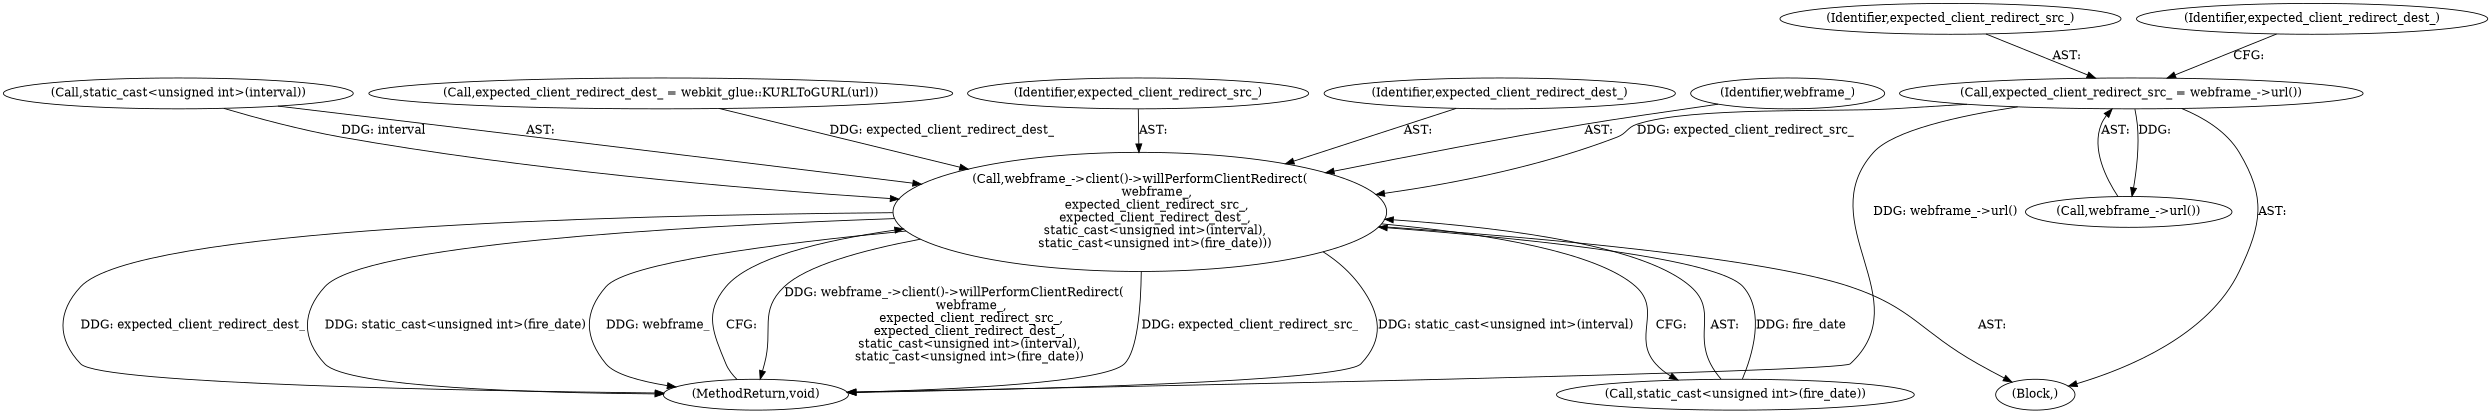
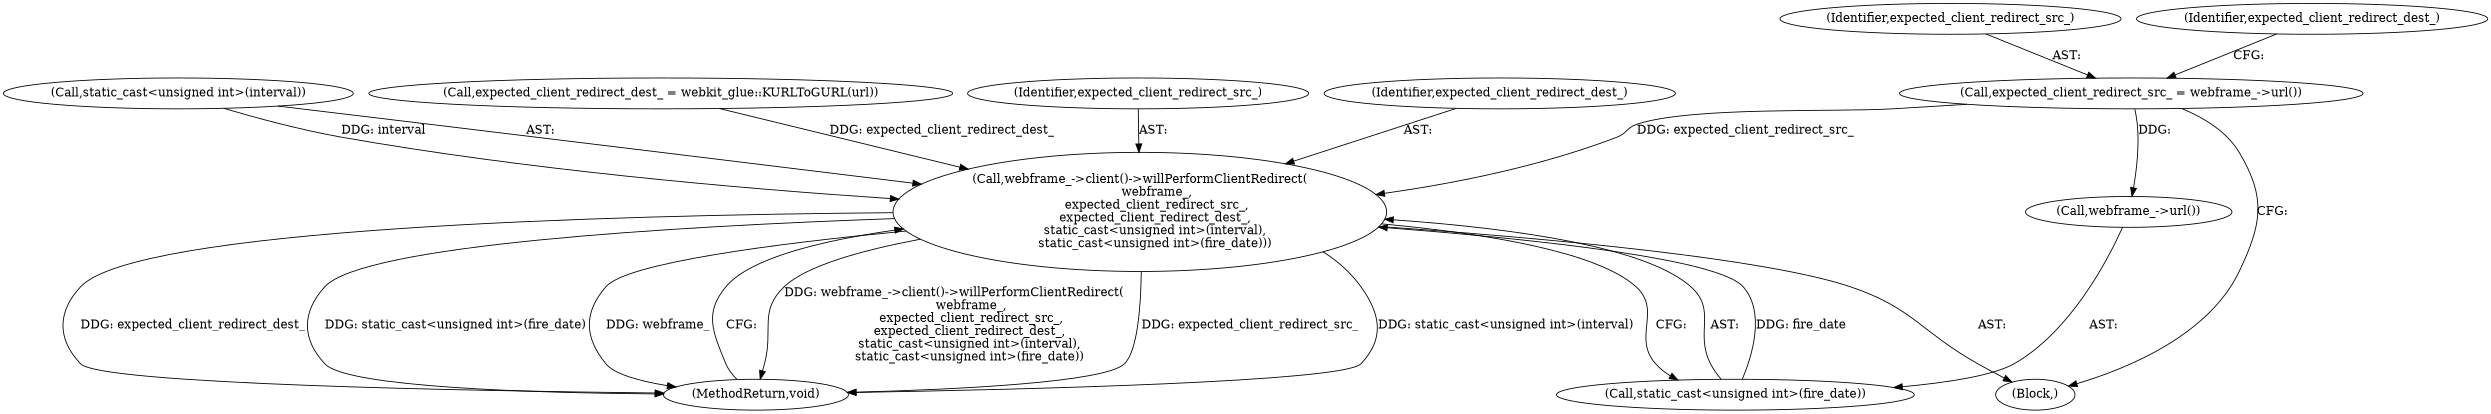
(1788, 93) -> none
(2100, 157) -> (2039, 346)
(2274, 212) -> (2274, 212)
(1542, 377) -> none
